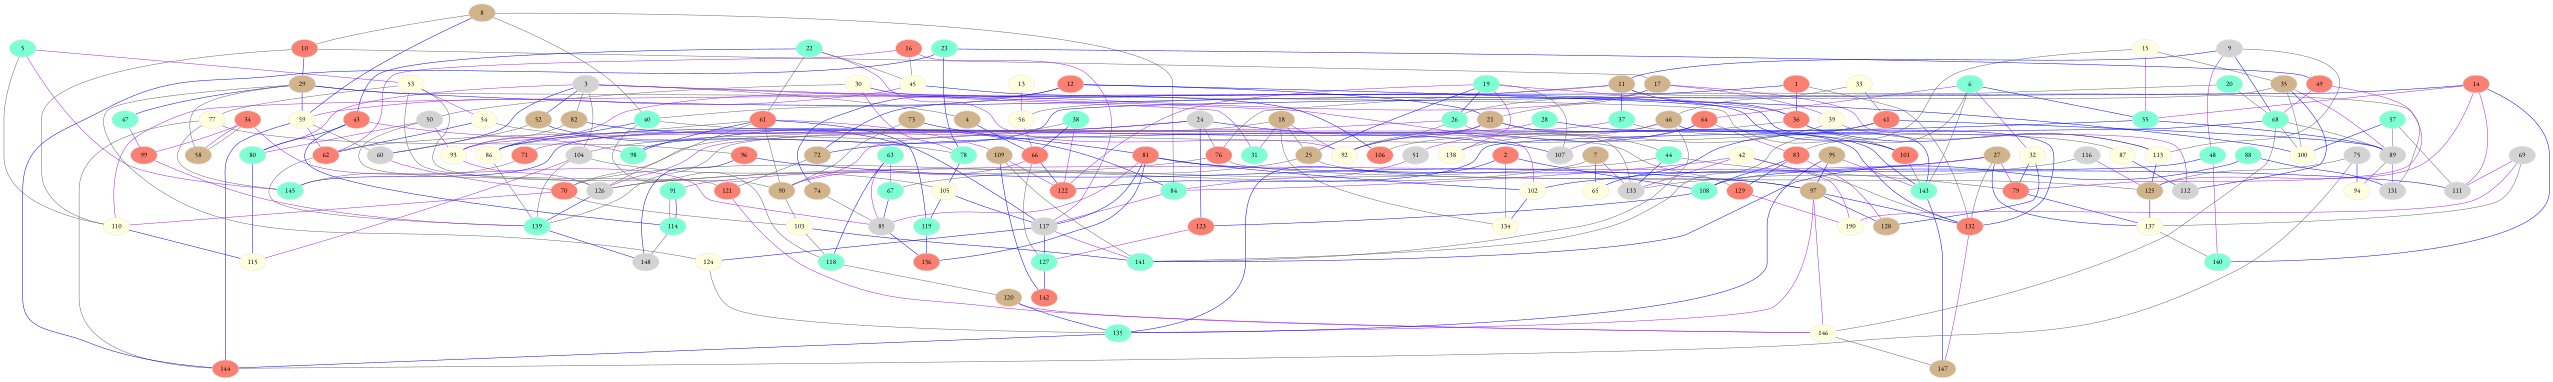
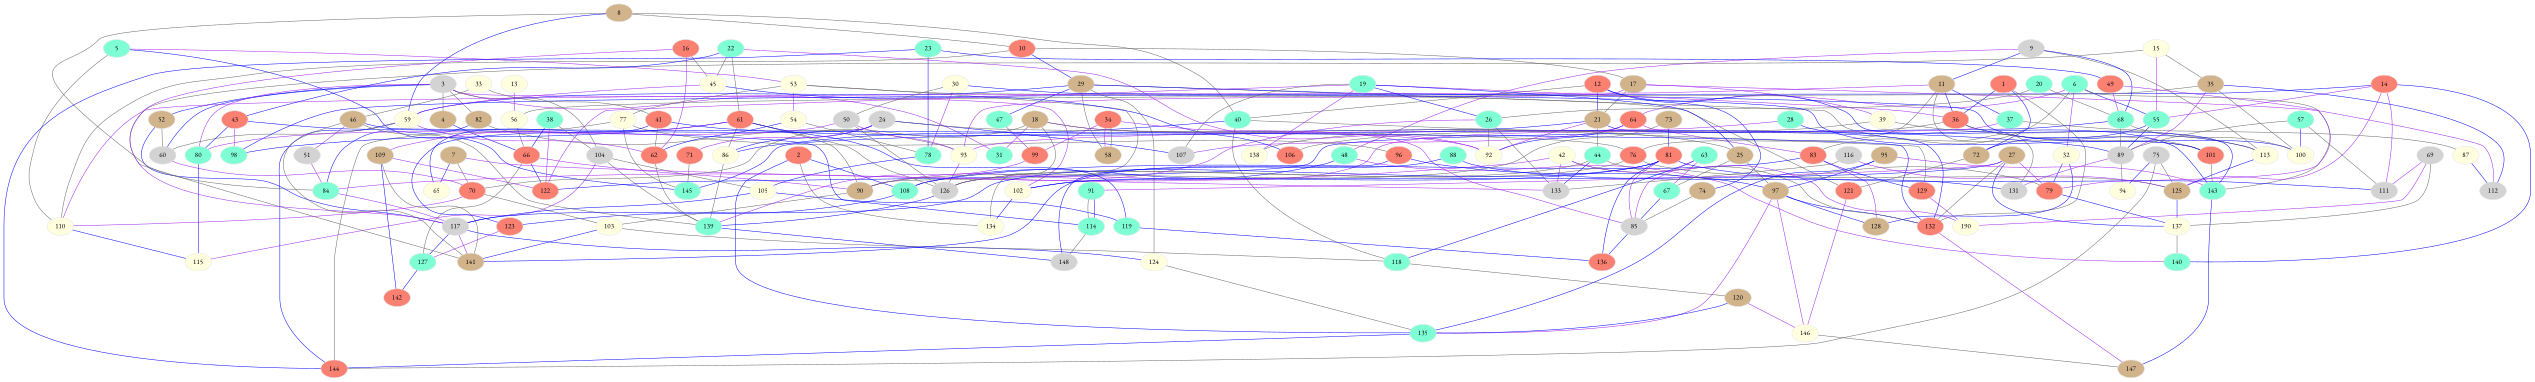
(116, 158) -> (339, 96)
(1140, 262) -> (471, 262)
(2081, 270) -> none
